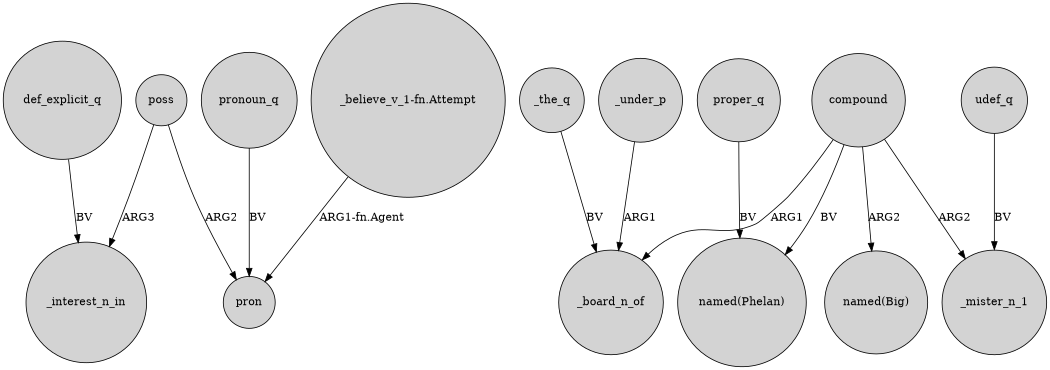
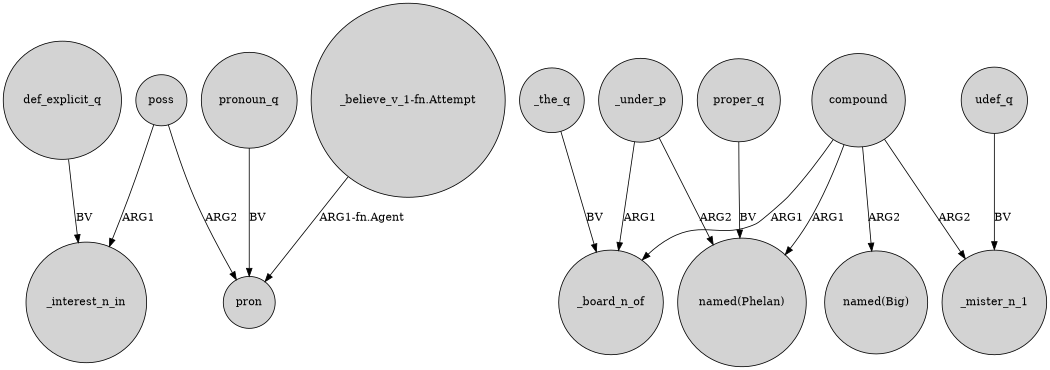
none -> (684, 188)
(139, 218) -> (139, 218)
(829, 218) -> (829, 218)
